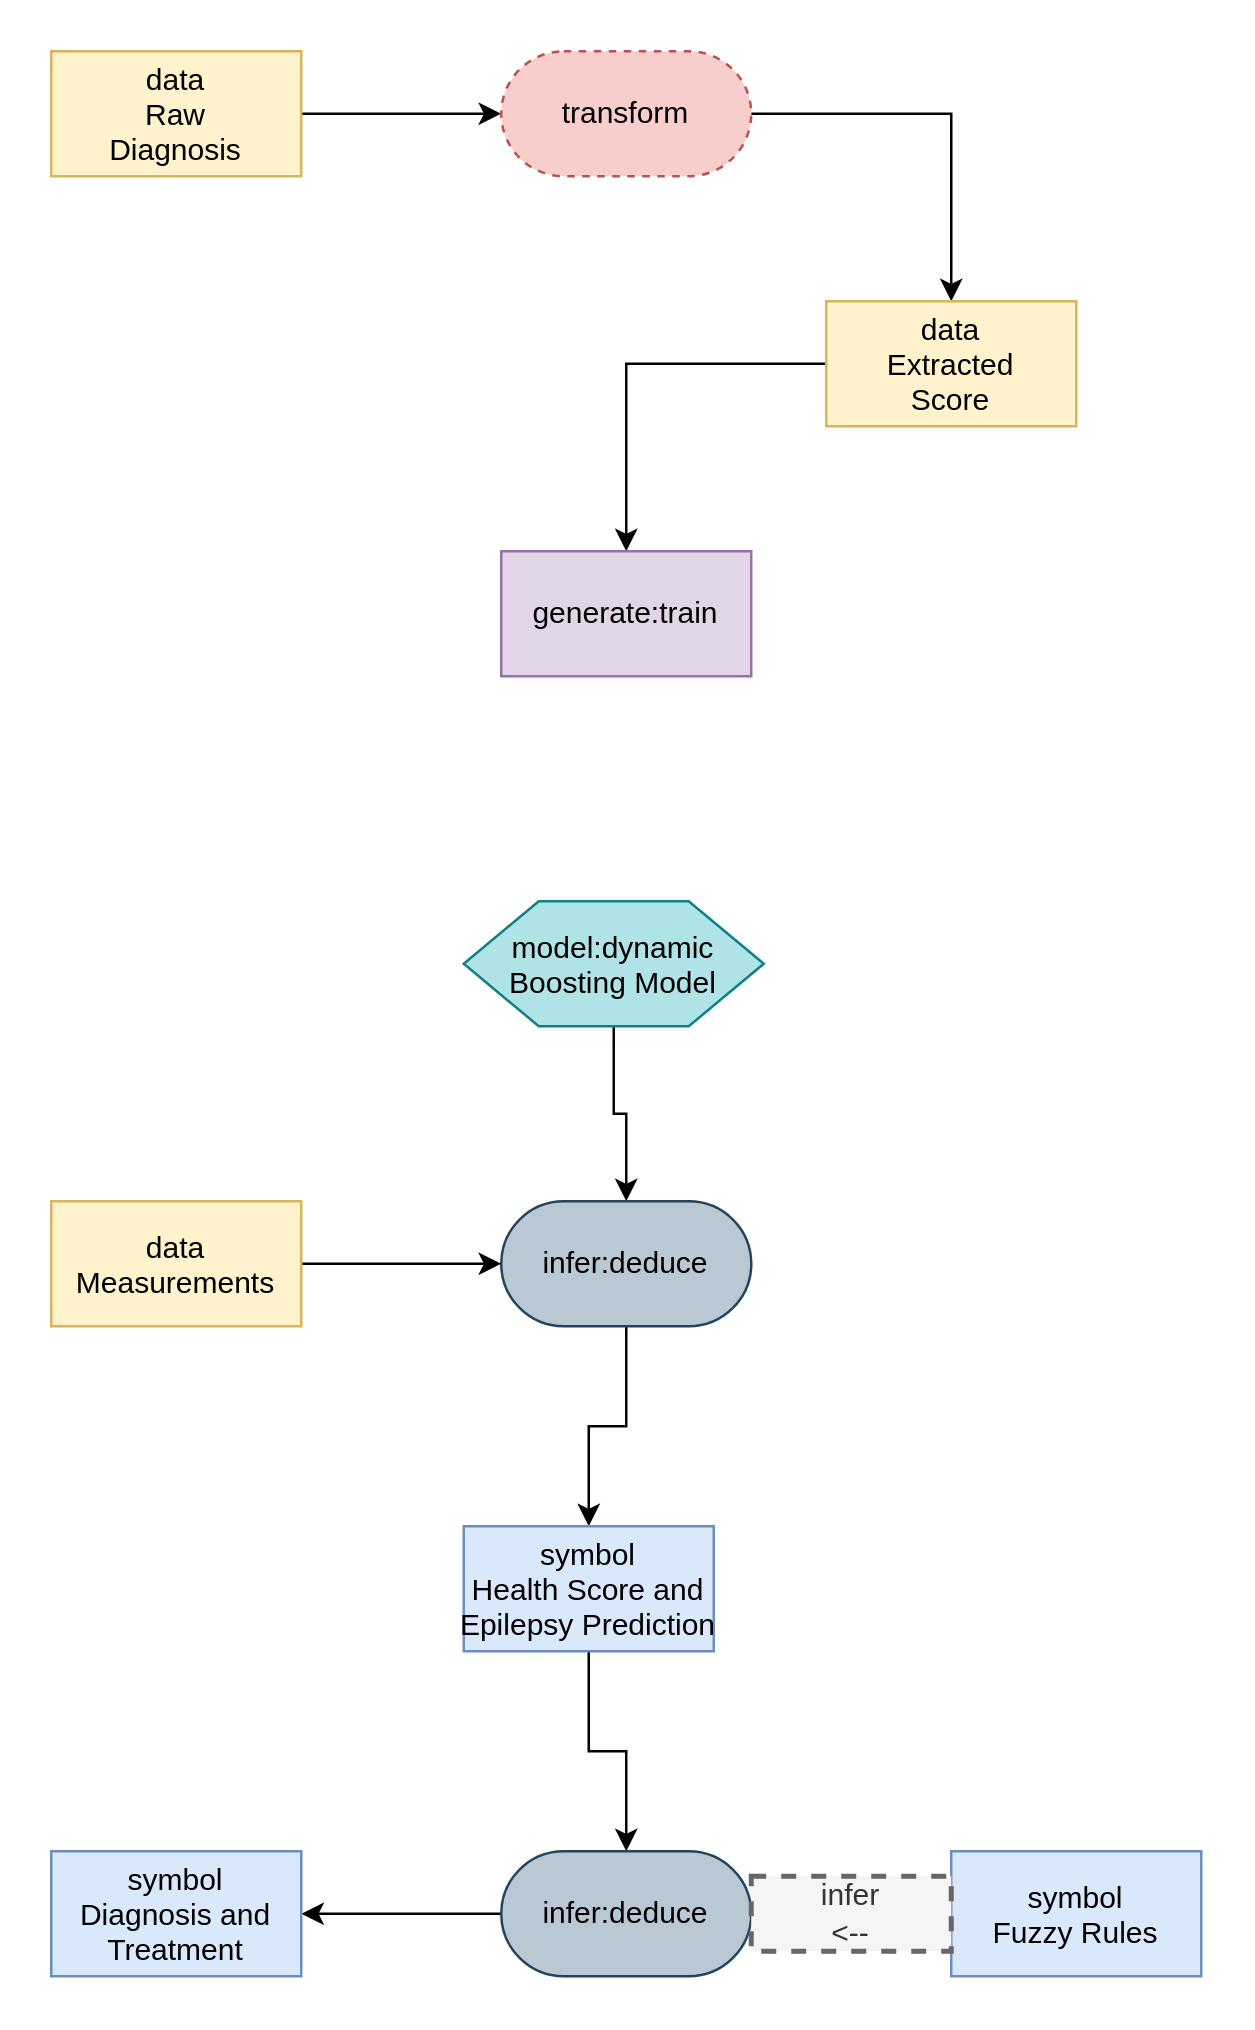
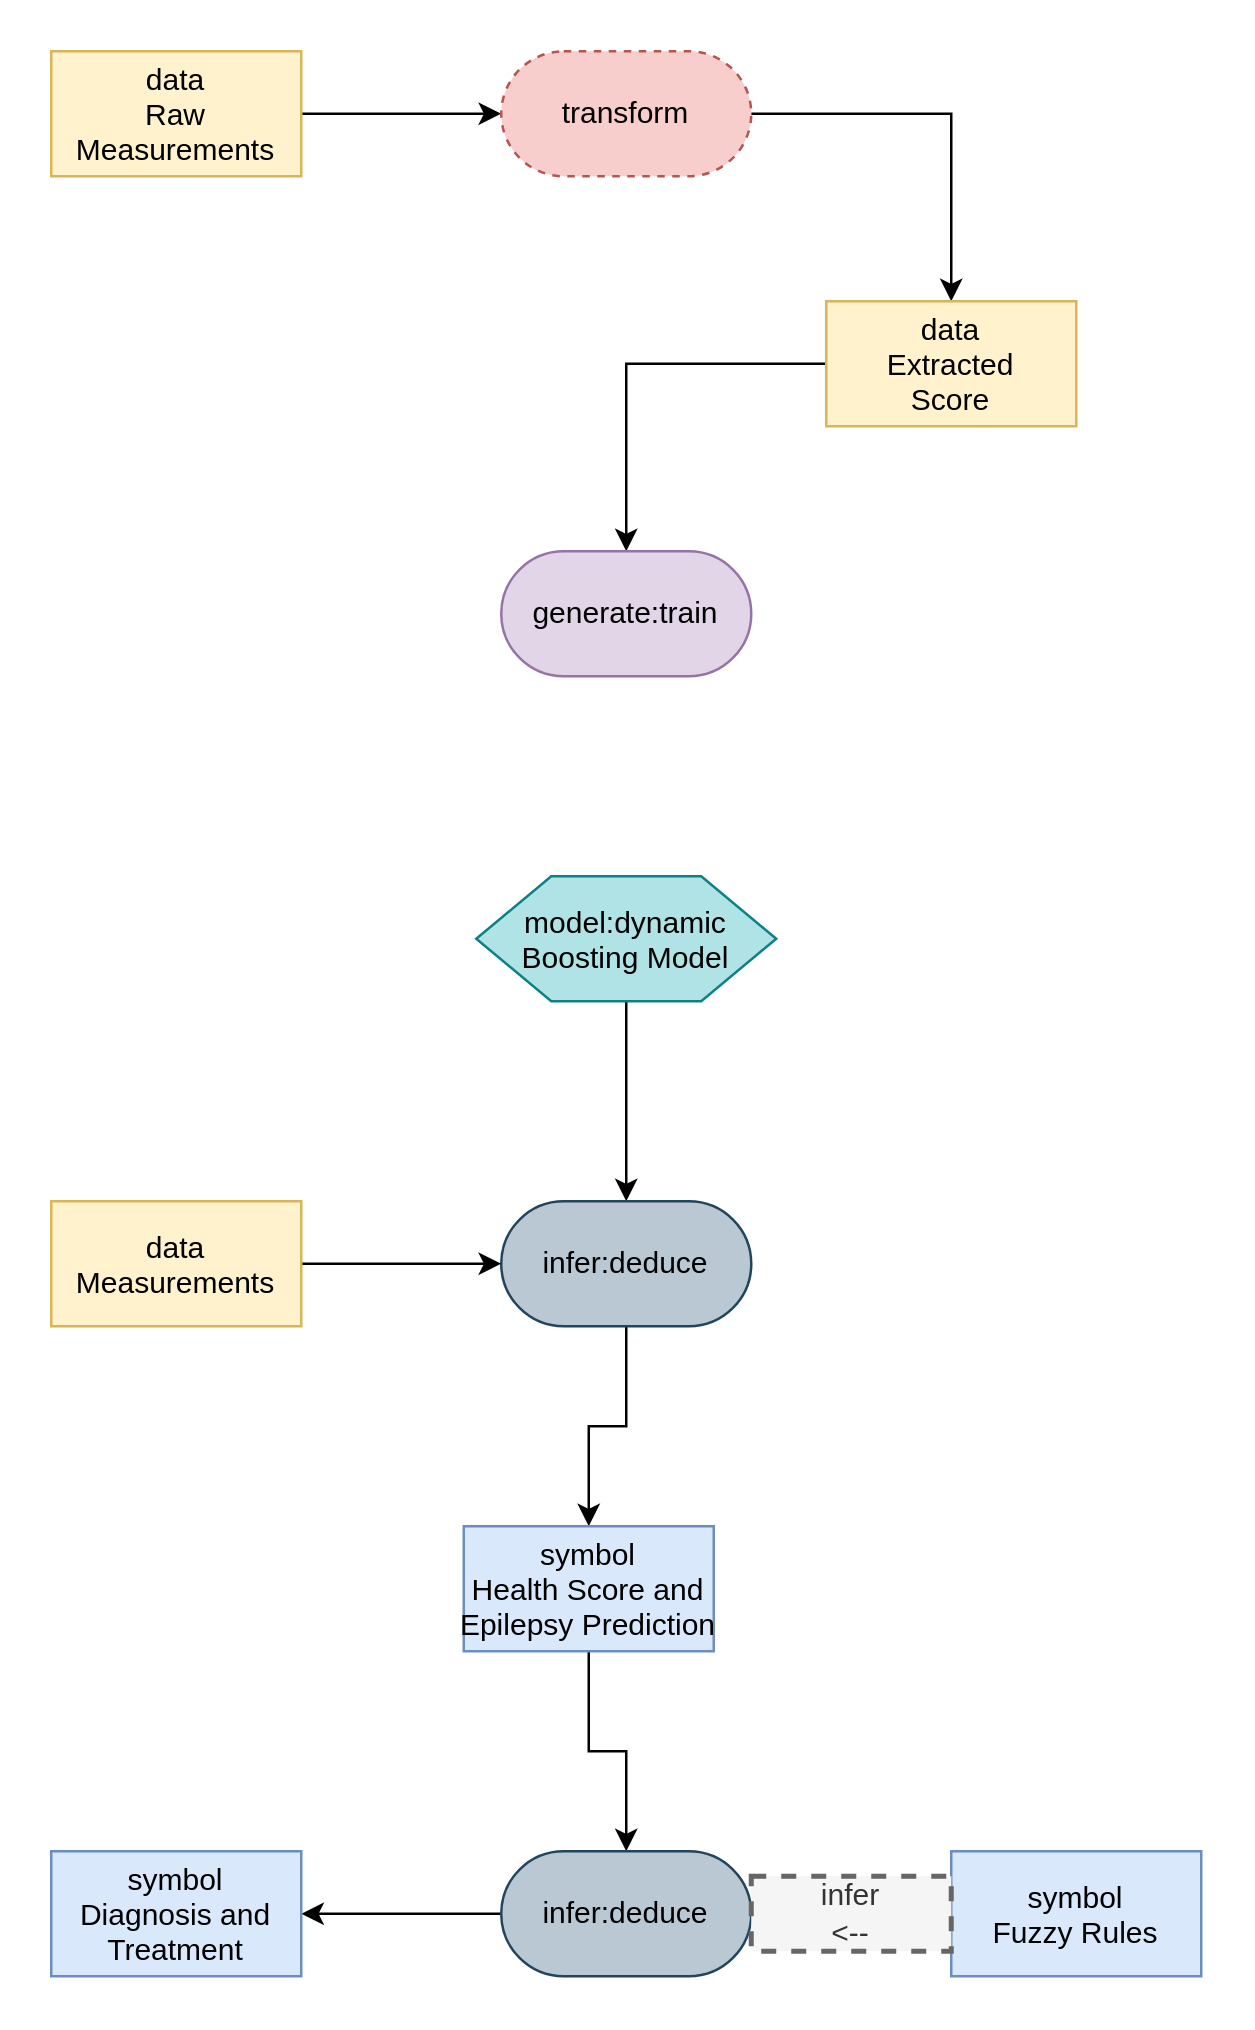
(175, 80) -> (175, 80)
(626, 614) -> (626, 614)
(614, 964) -> (626, 939)
